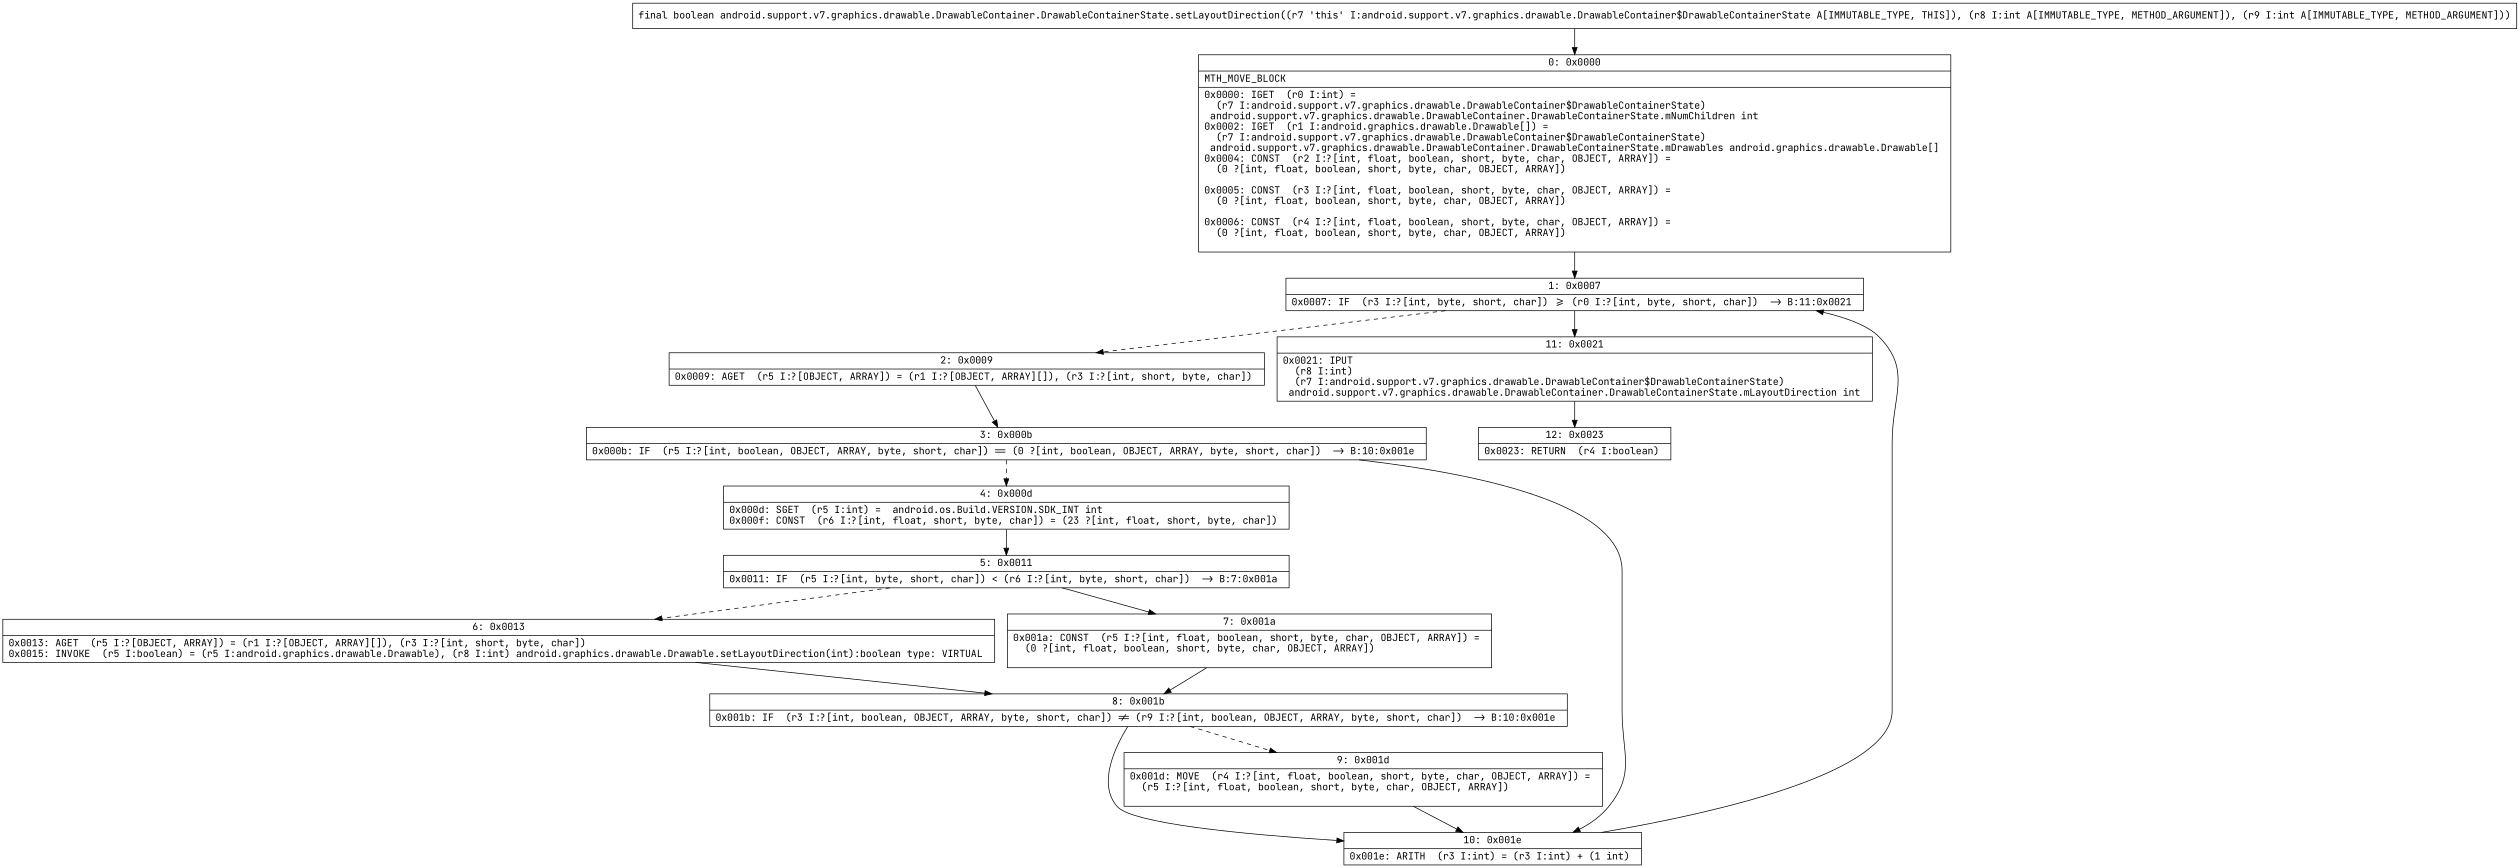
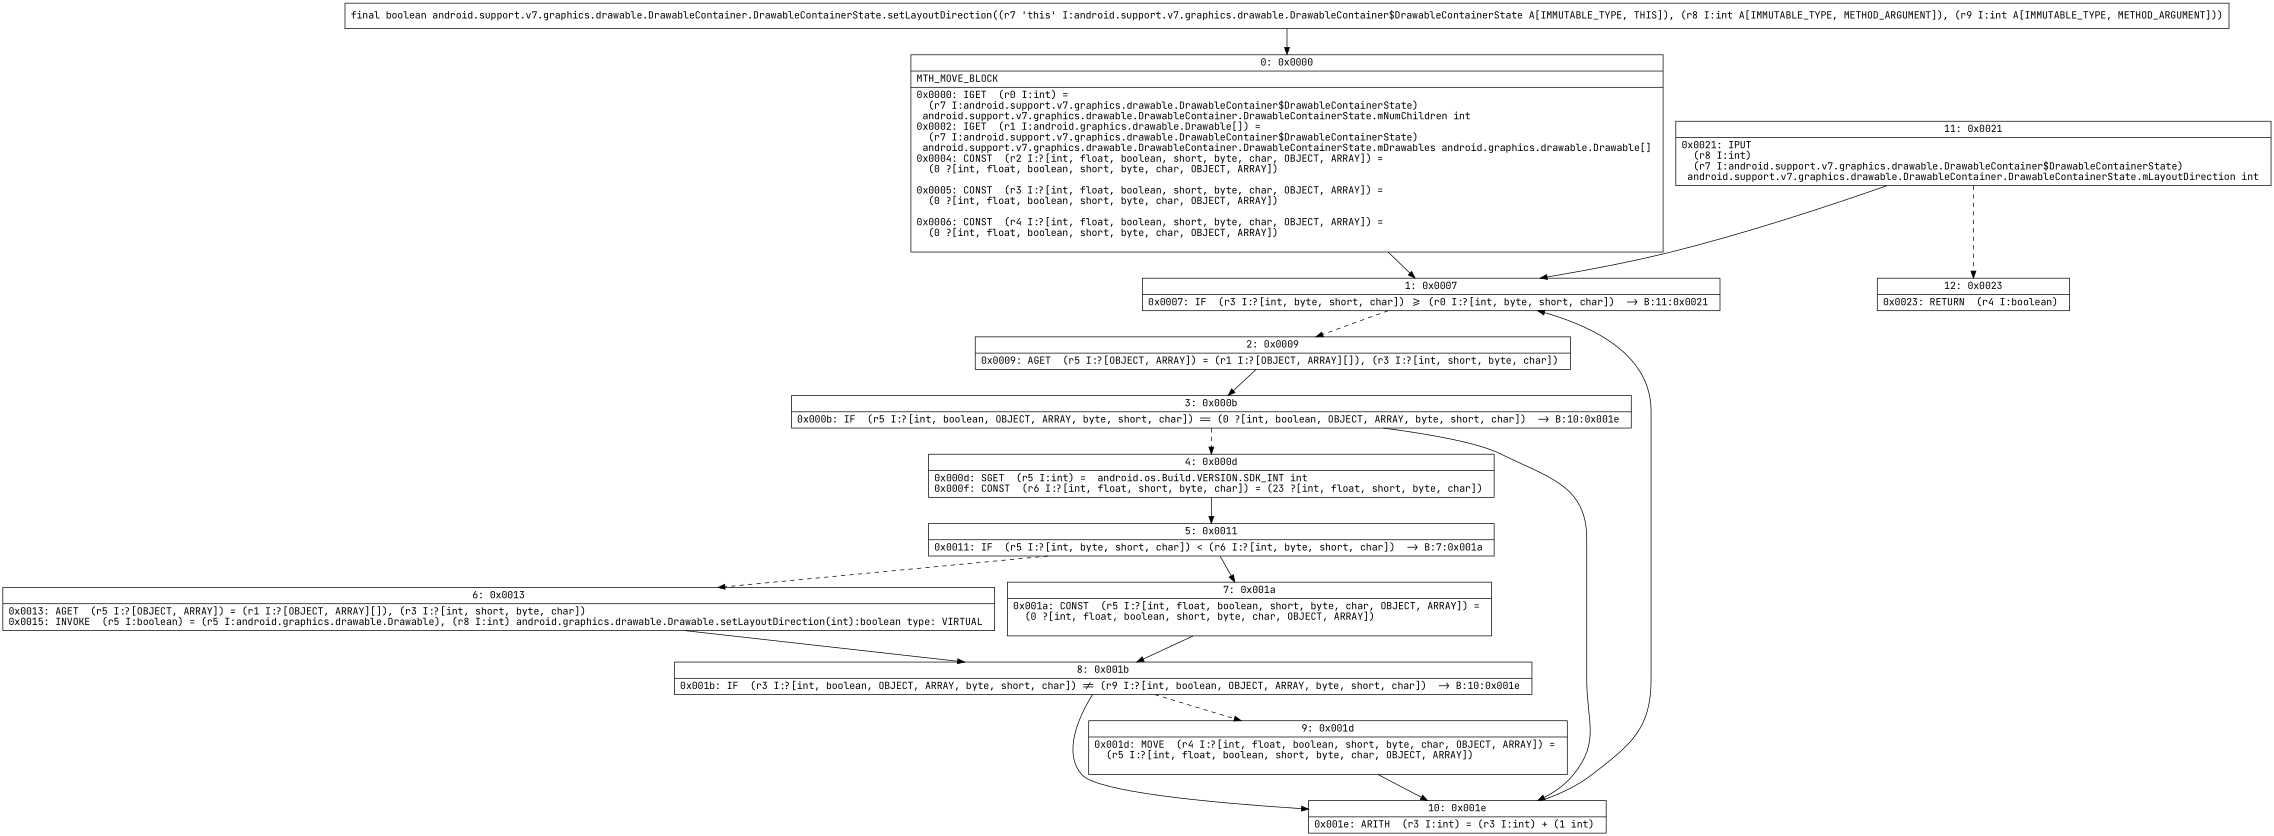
(1575, 320) -> (1719, 239)
(1575, 411) -> (1973, 228)
